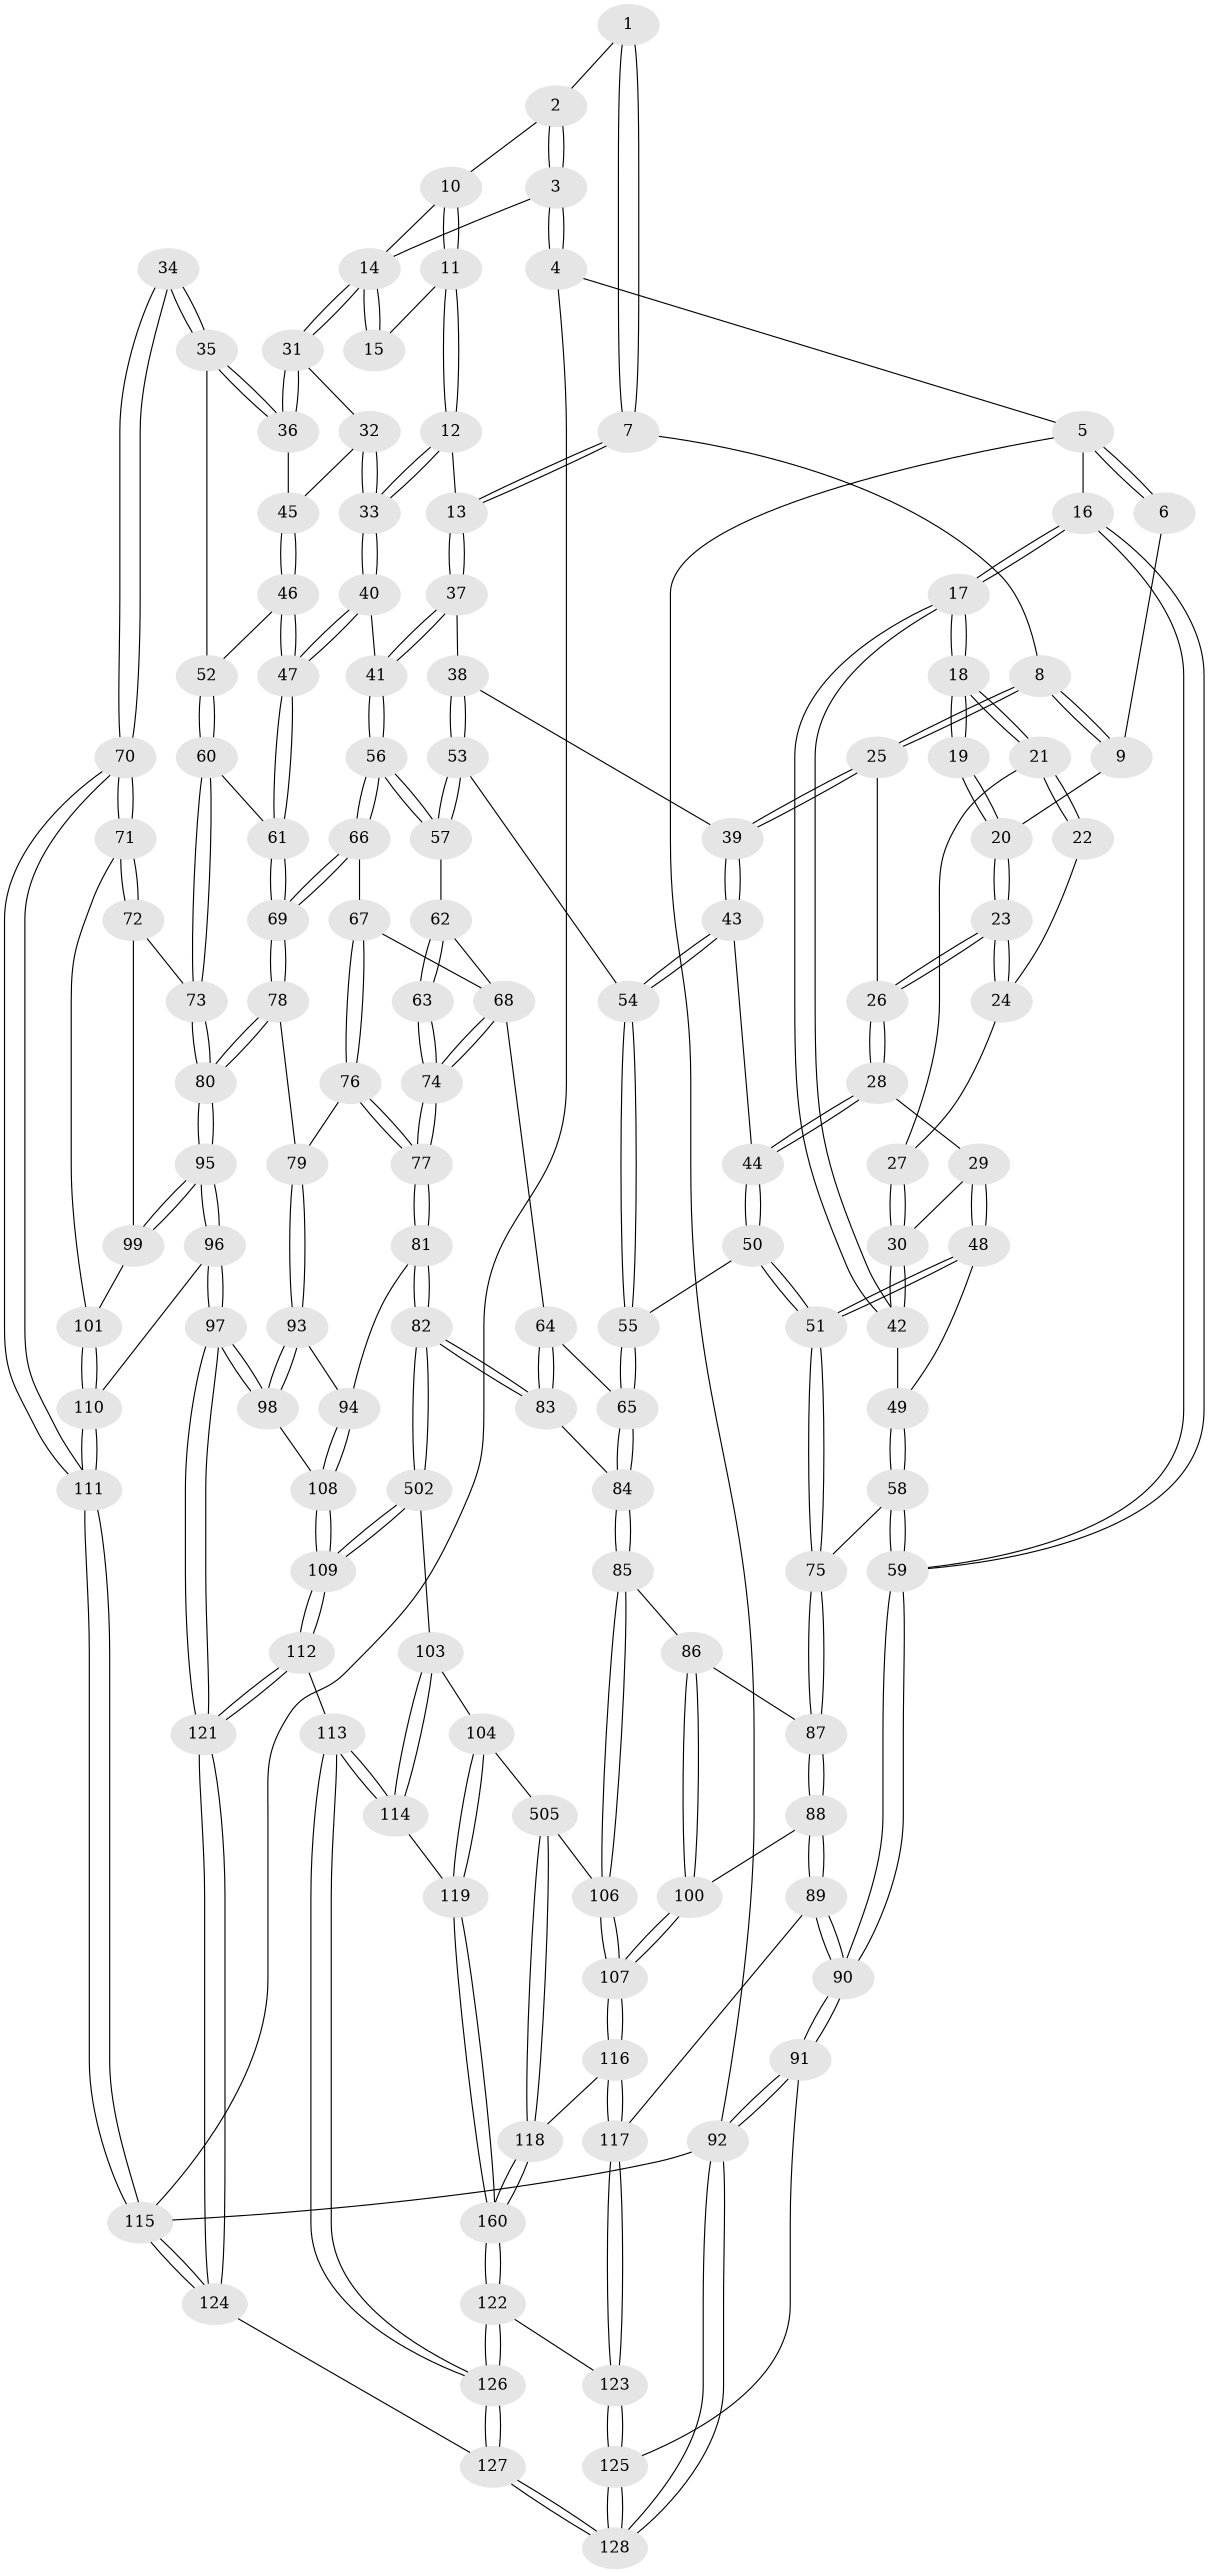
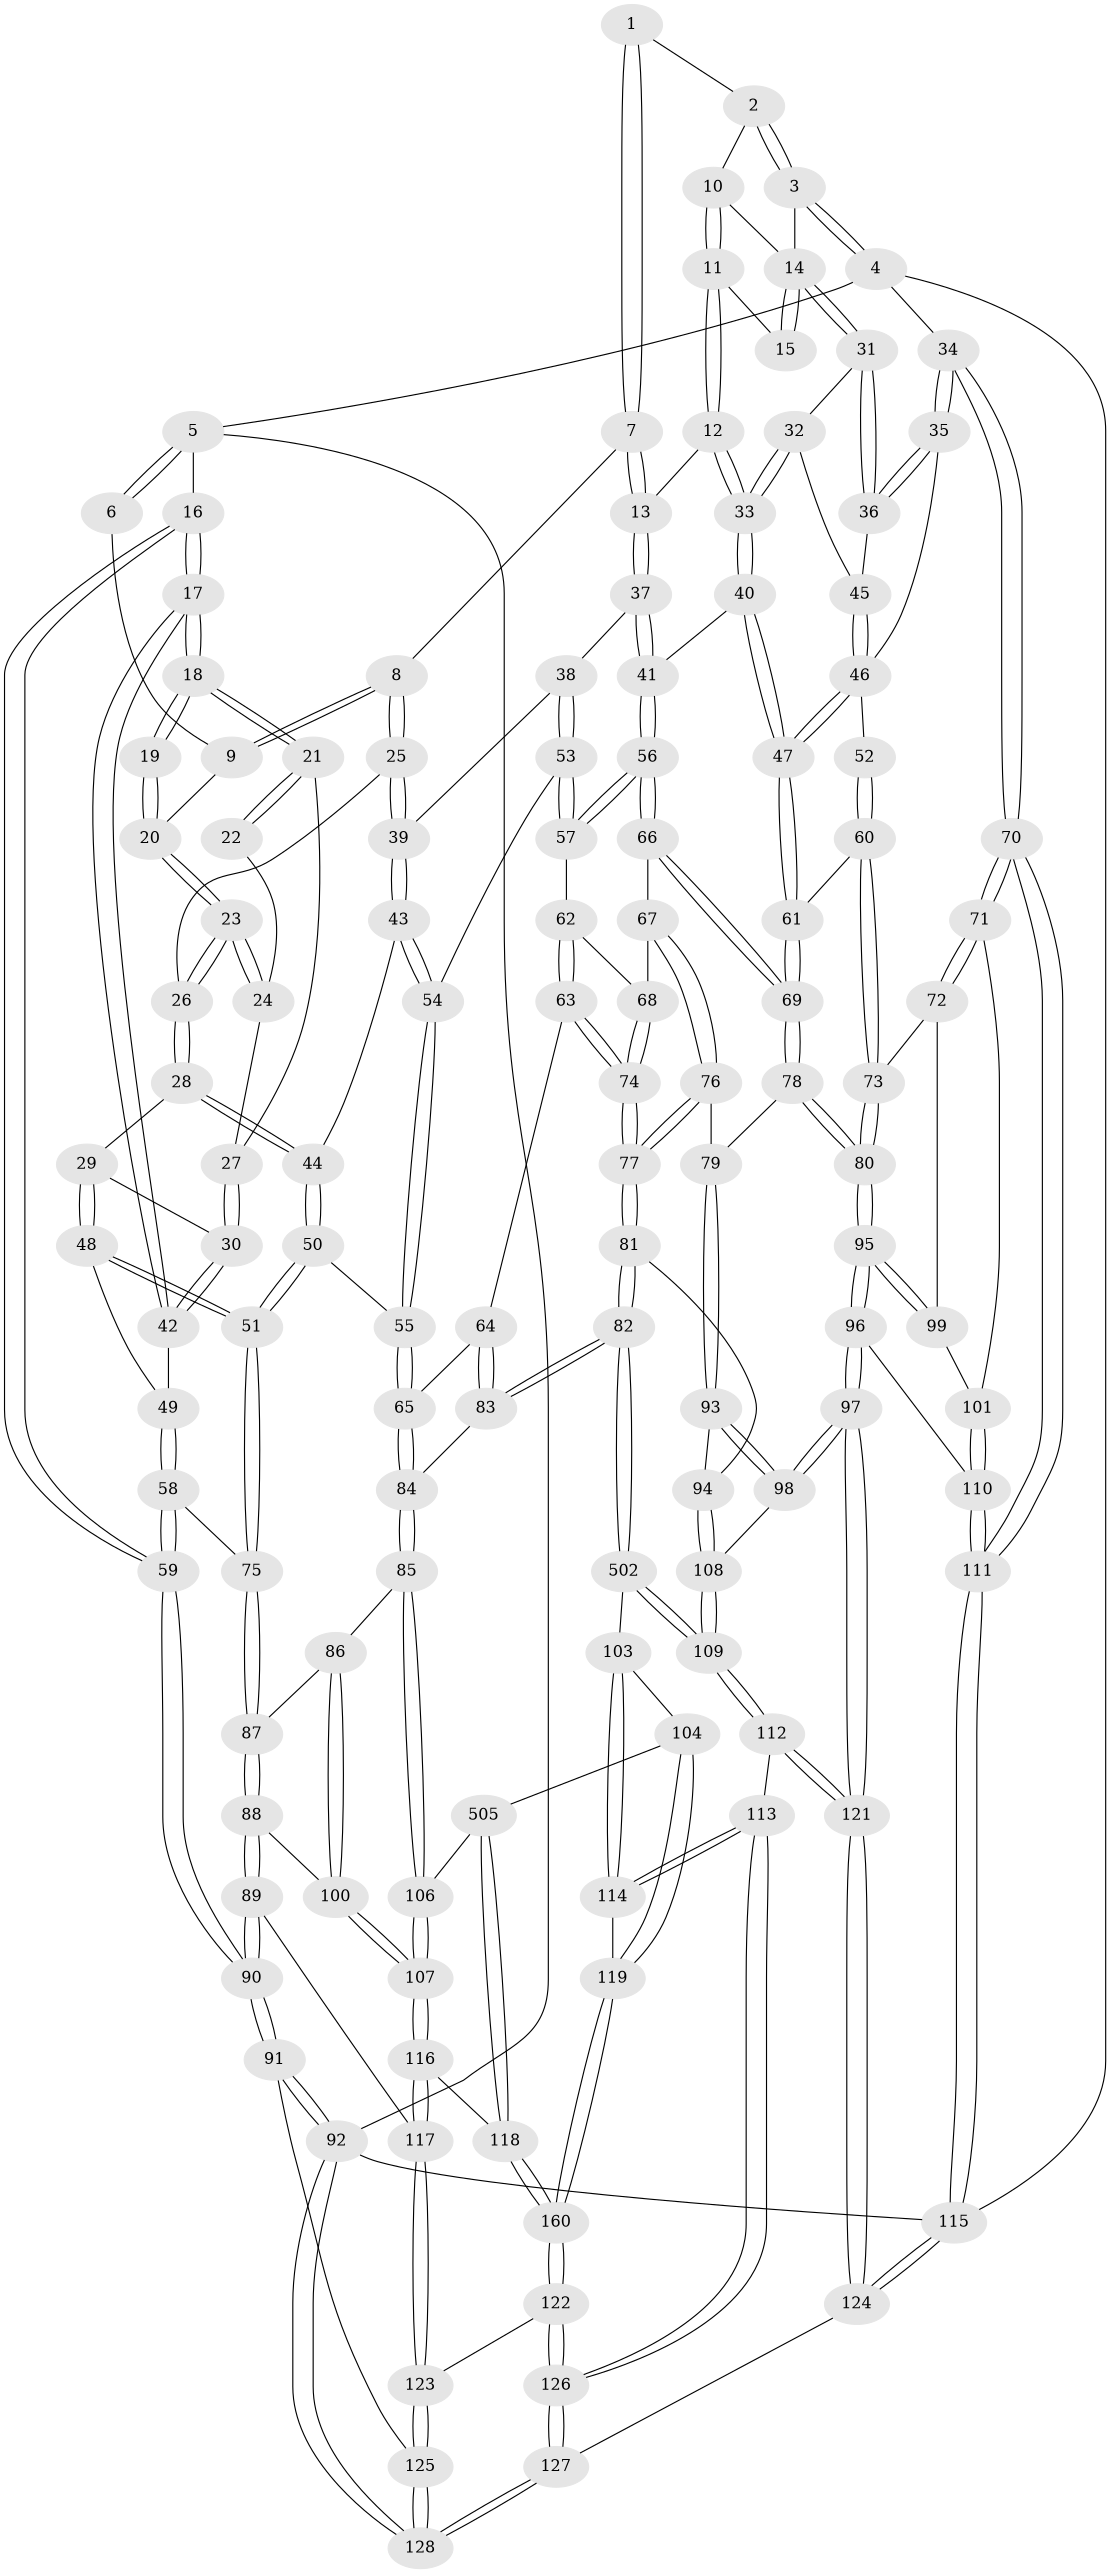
none -> (912, 310)
(207, 513) -> (919, 559)
(525, 1165) -> (532, 1143)
